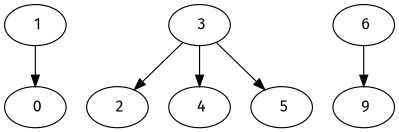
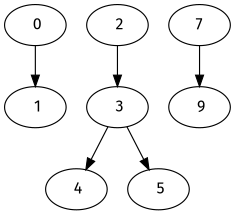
(364, 25) -> (200, 25)
(35, 61) -> (35, 61)
(163, 62) -> (117, 61)
